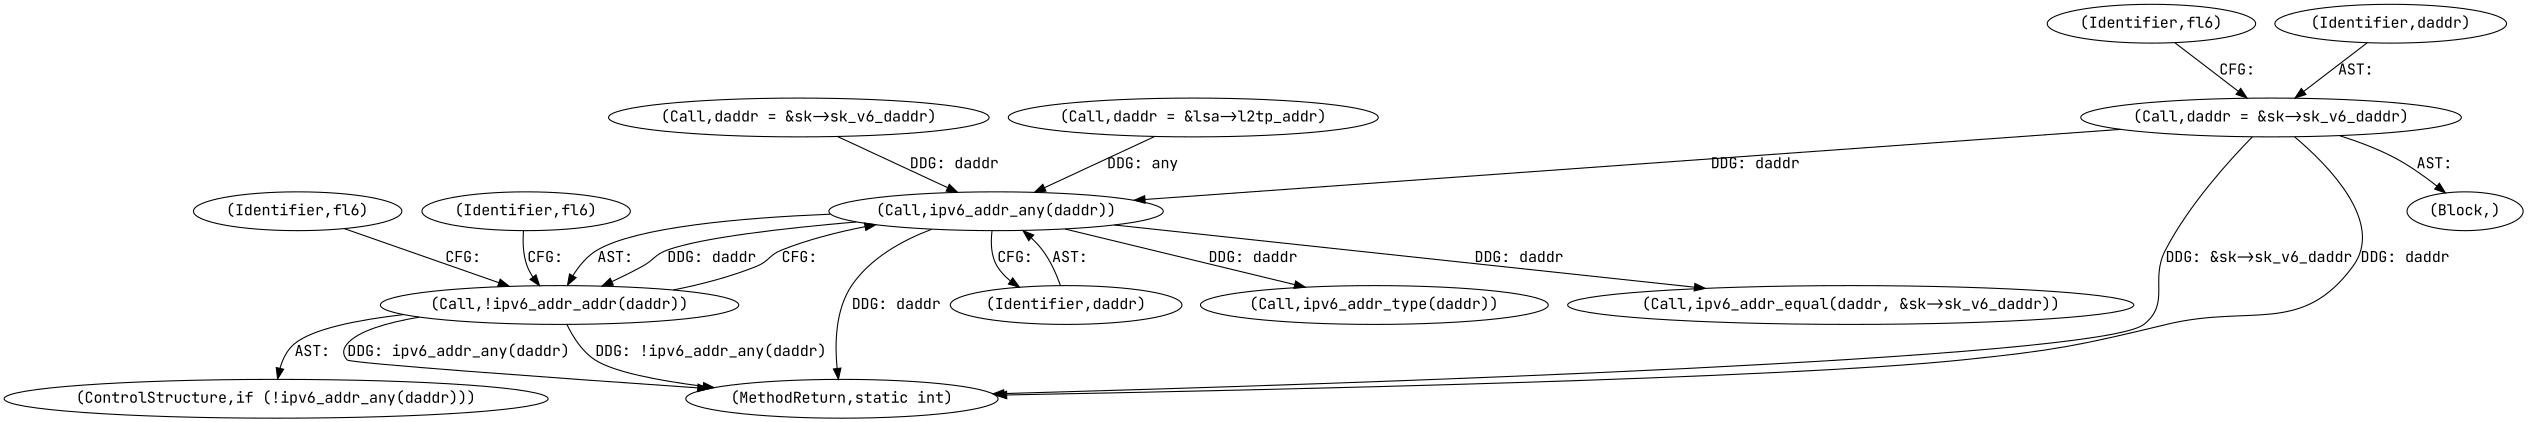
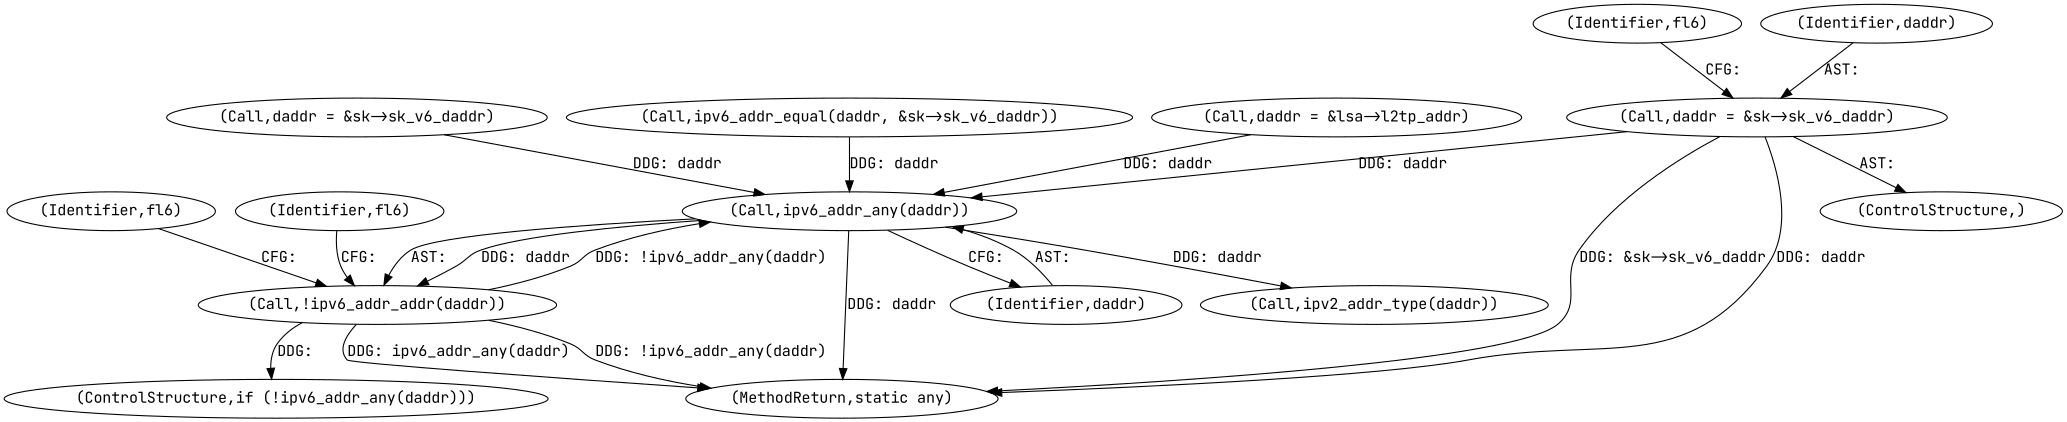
(1143, 164) -> (1168, 164)
(2465, 211) -> (1941, 211)
(1404, 256) -> (849, 159)
(804, 258) -> (711, 258)
(1374, 305) -> (1374, 305)
(317, 352) -> (300, 352)
(842, 399) -> (842, 399)
